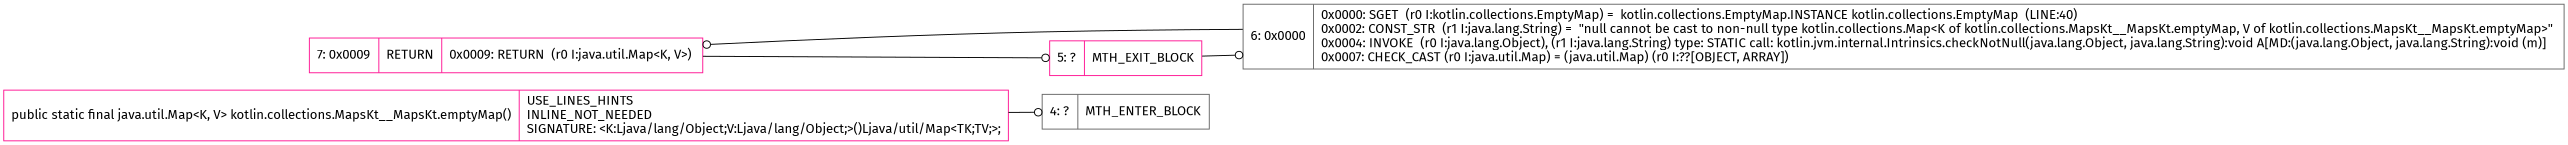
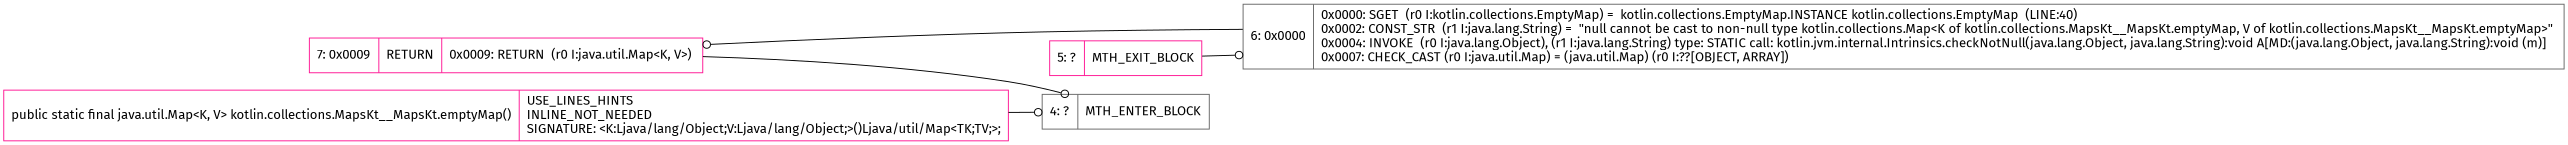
(872, 57) -> (883, 67)
